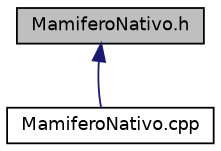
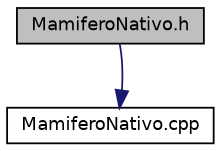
(99, 85) -> (122, 67)
